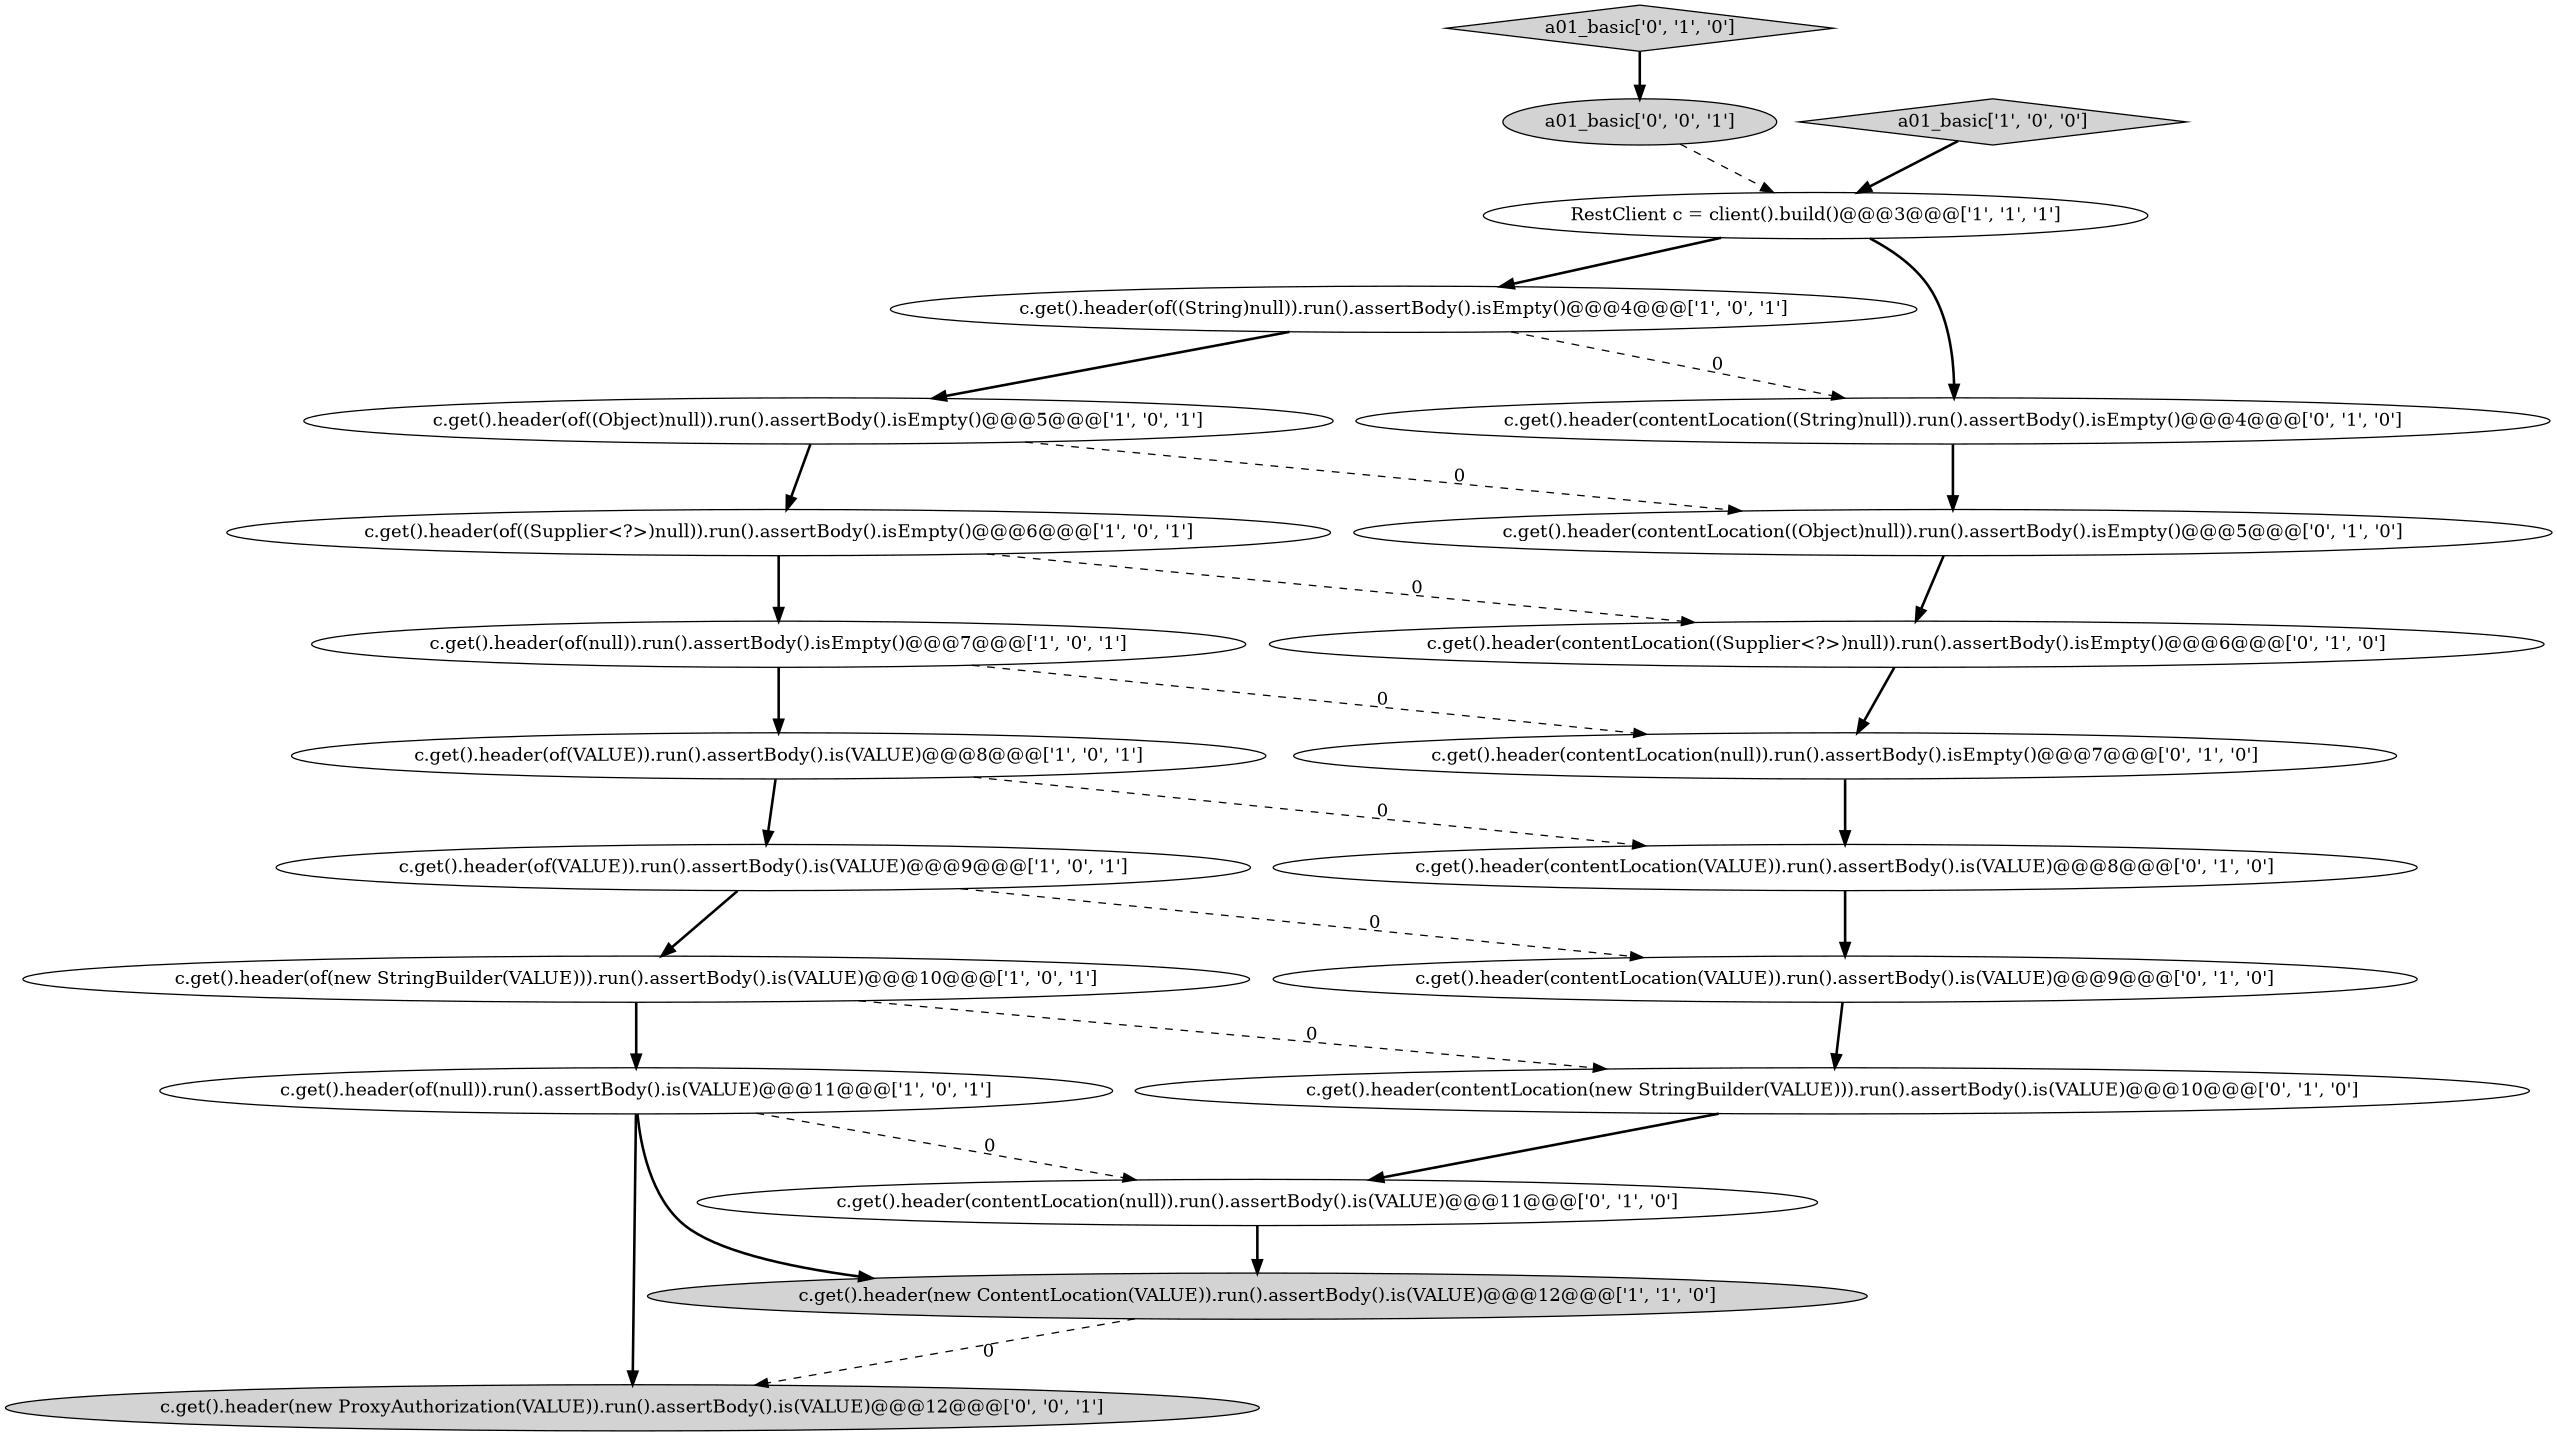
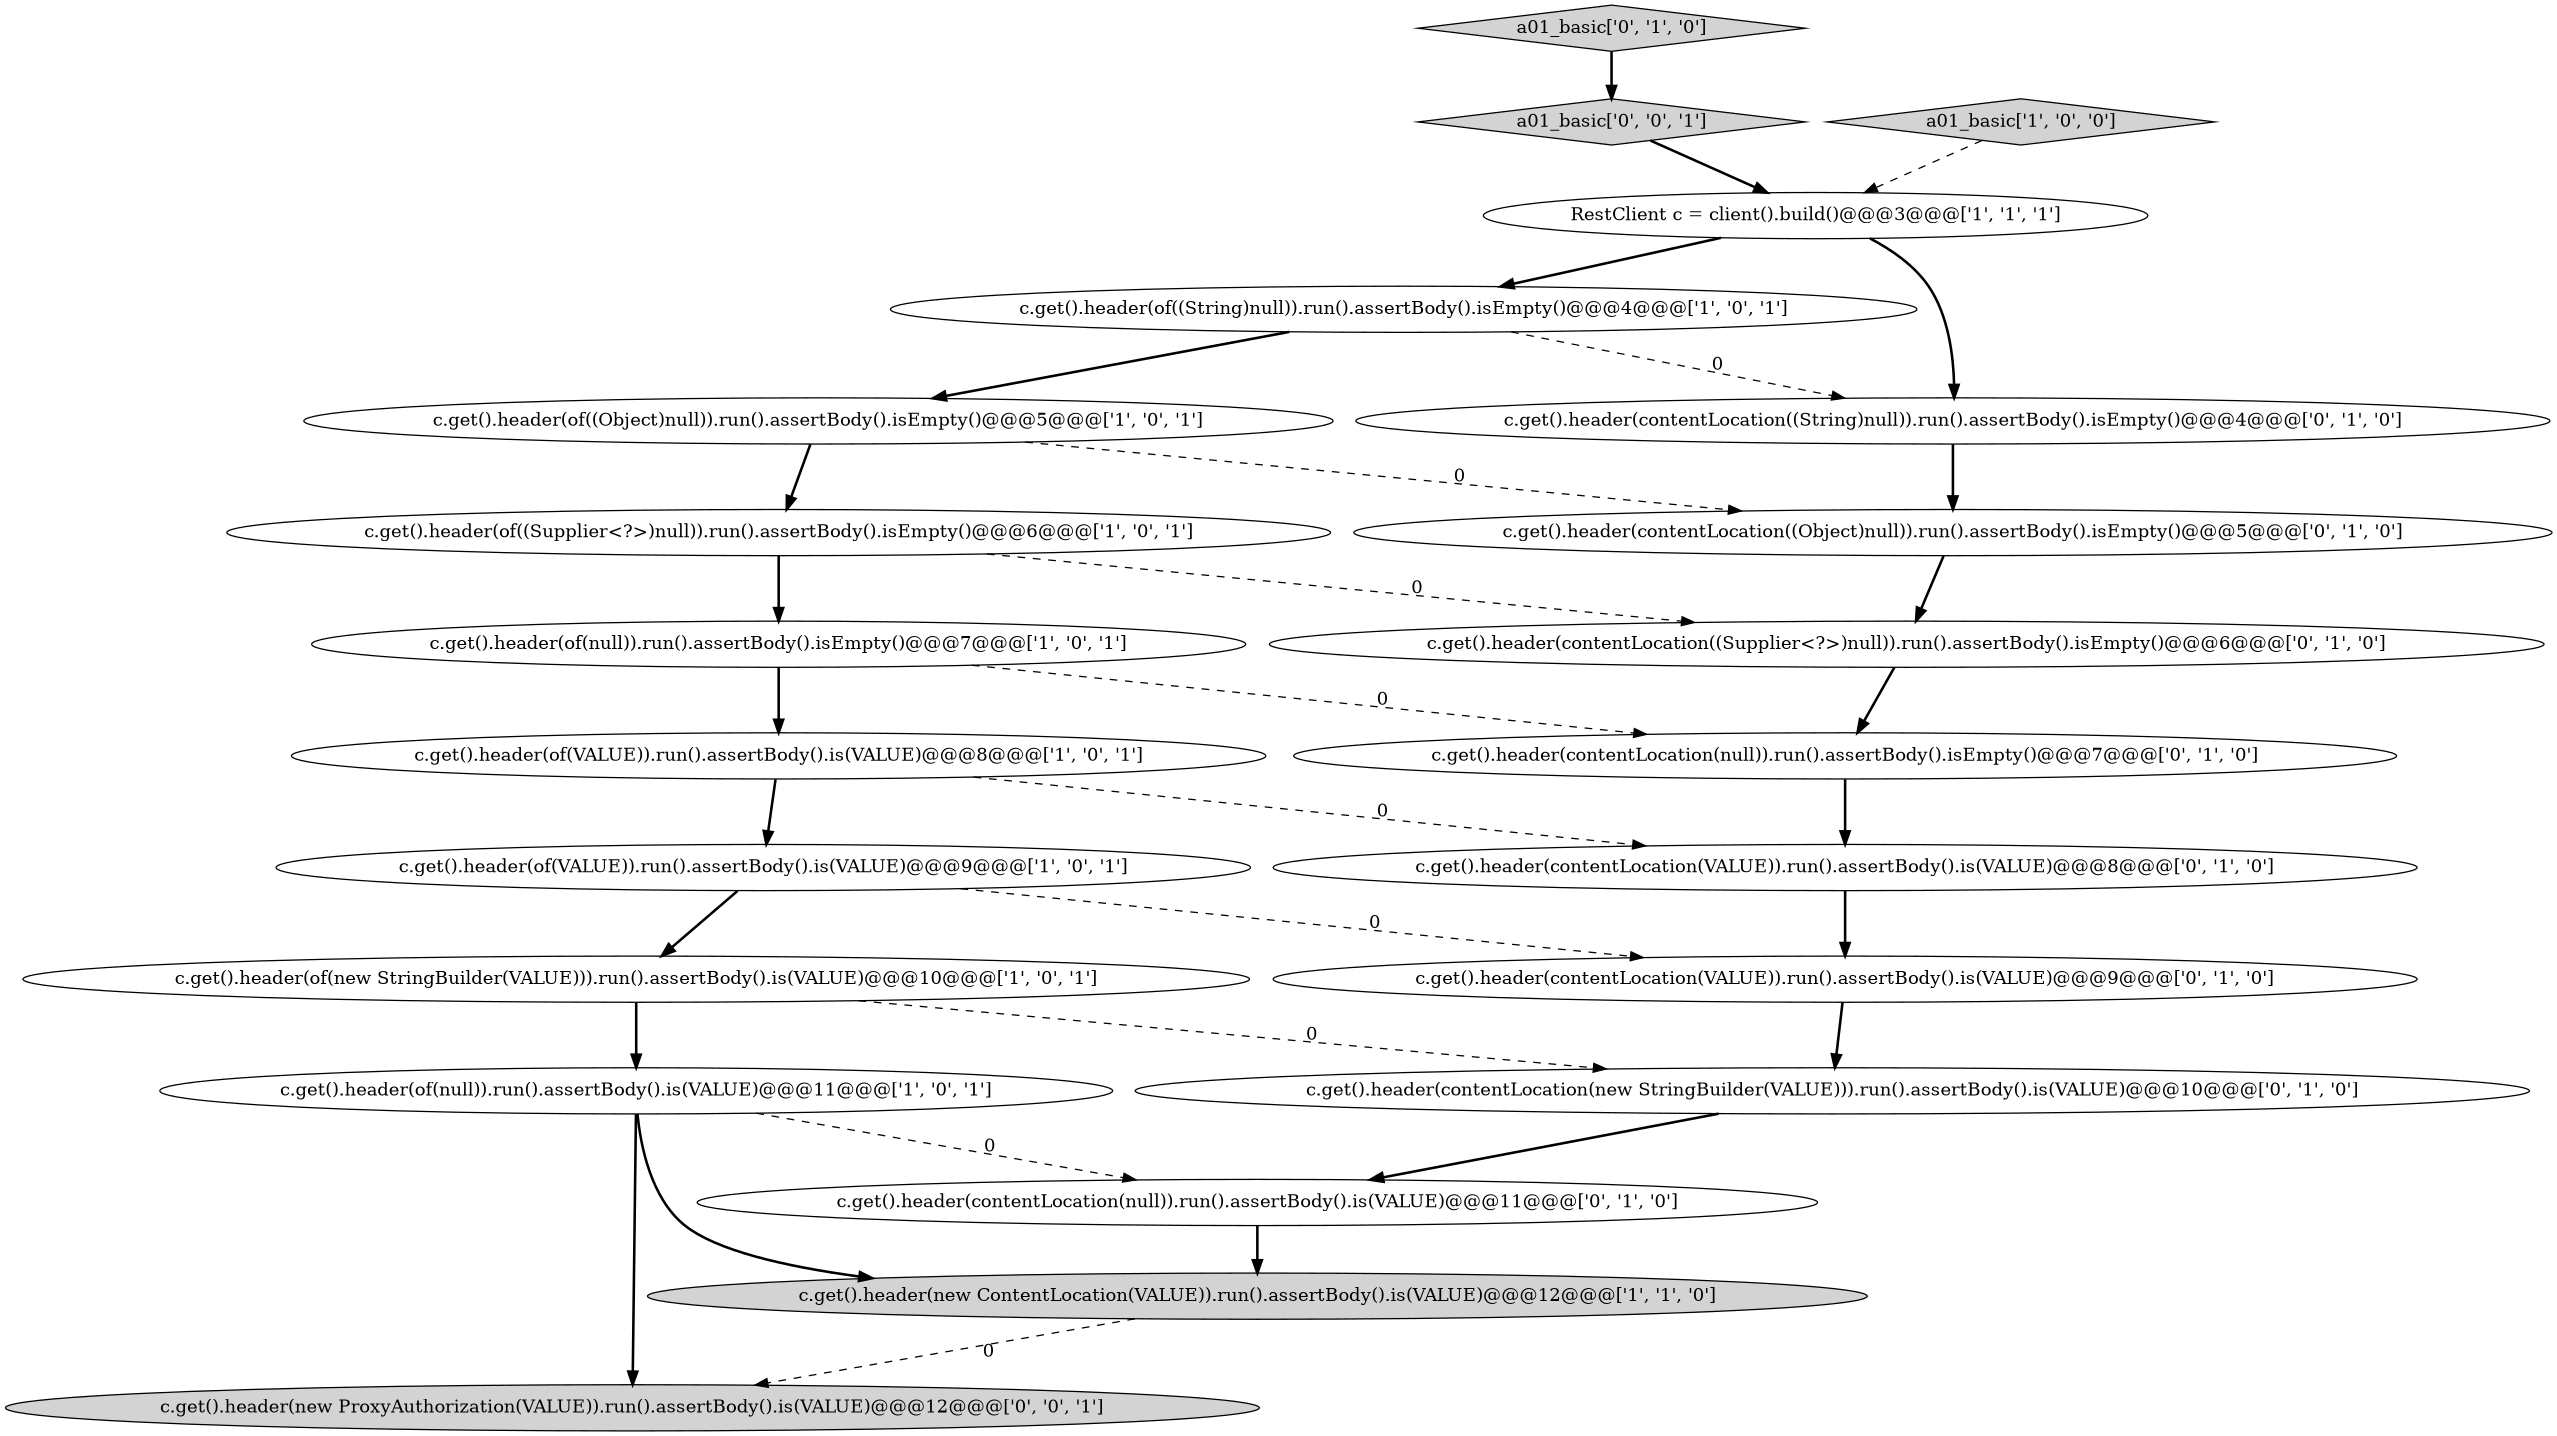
(1640, 122) -> (1612, 122)
(1914, 164) -> (1929, 164)
(1721, 165) -> (1703, 164)
